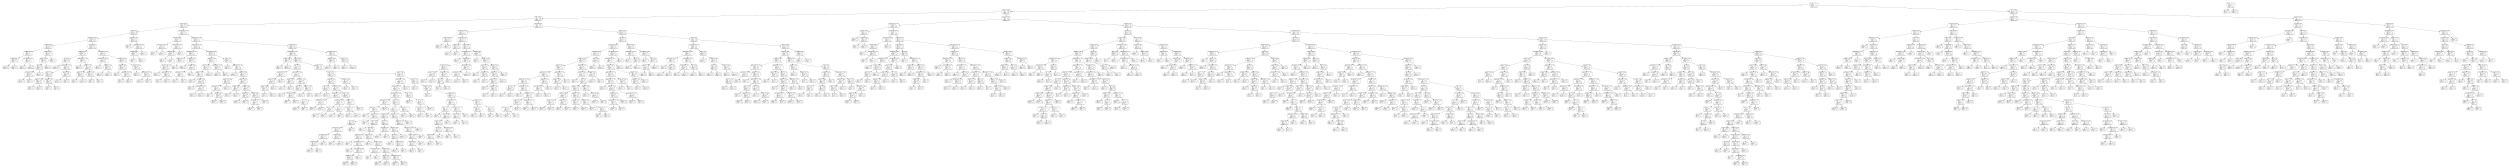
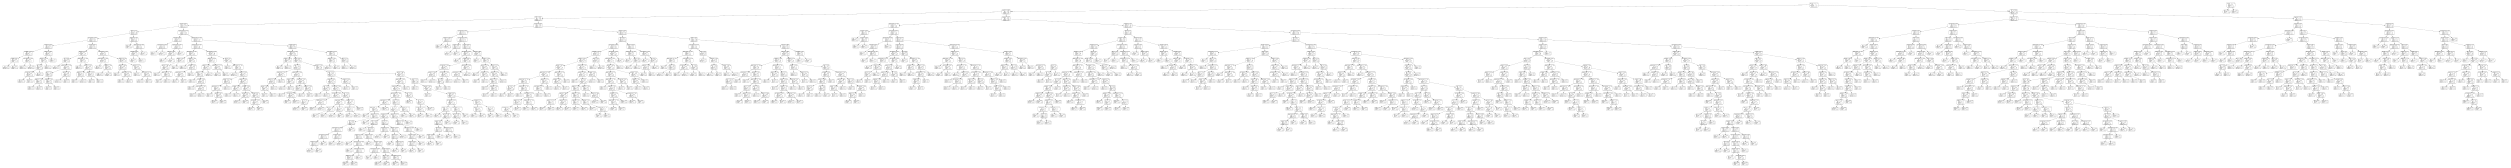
(1054, 60) -> none
